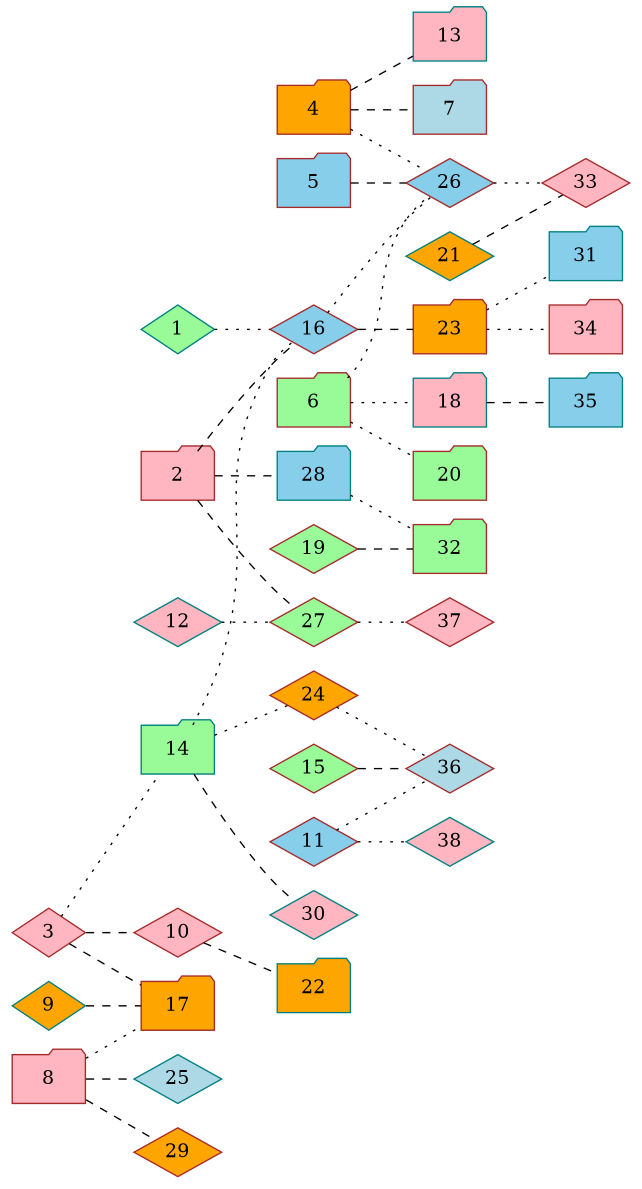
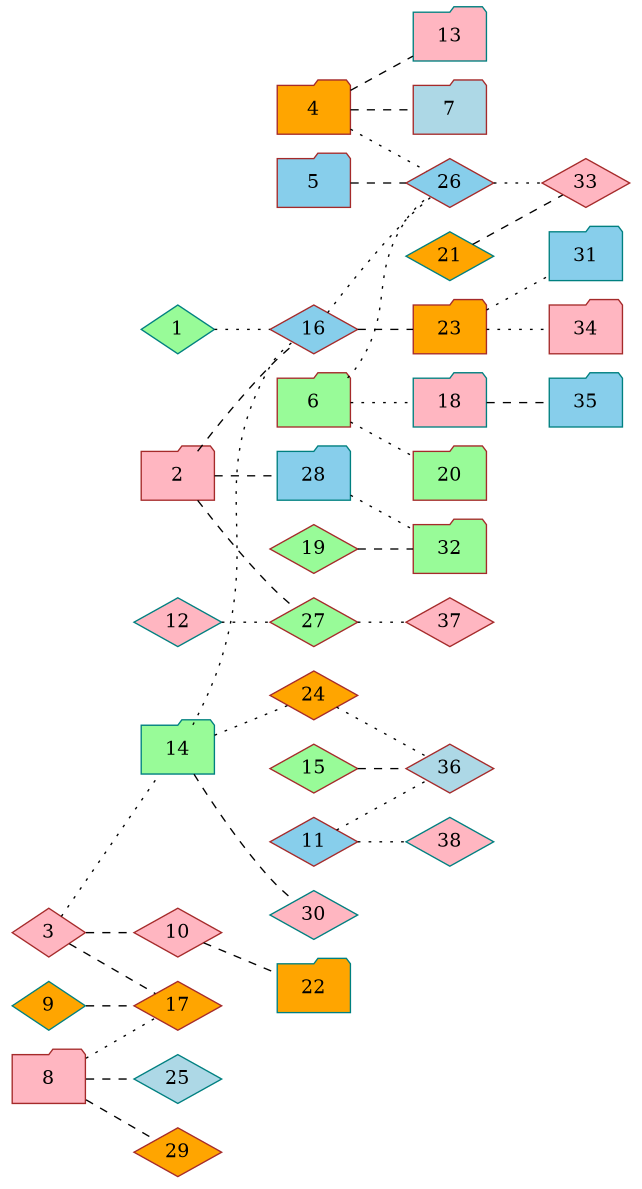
(178, 1006) -> (178, 1006)
